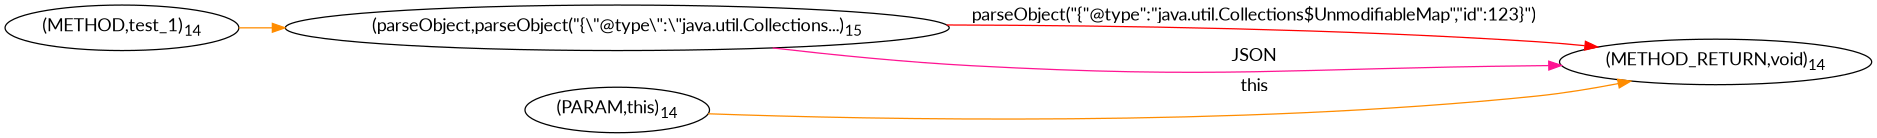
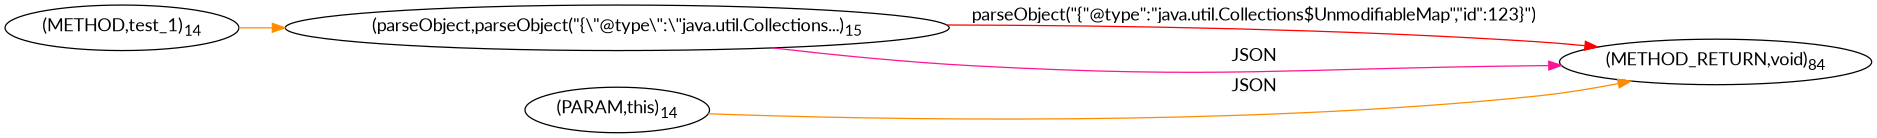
(1817, 60) -> (1817, 60)
(1254, 87) -> (1254, 87)
